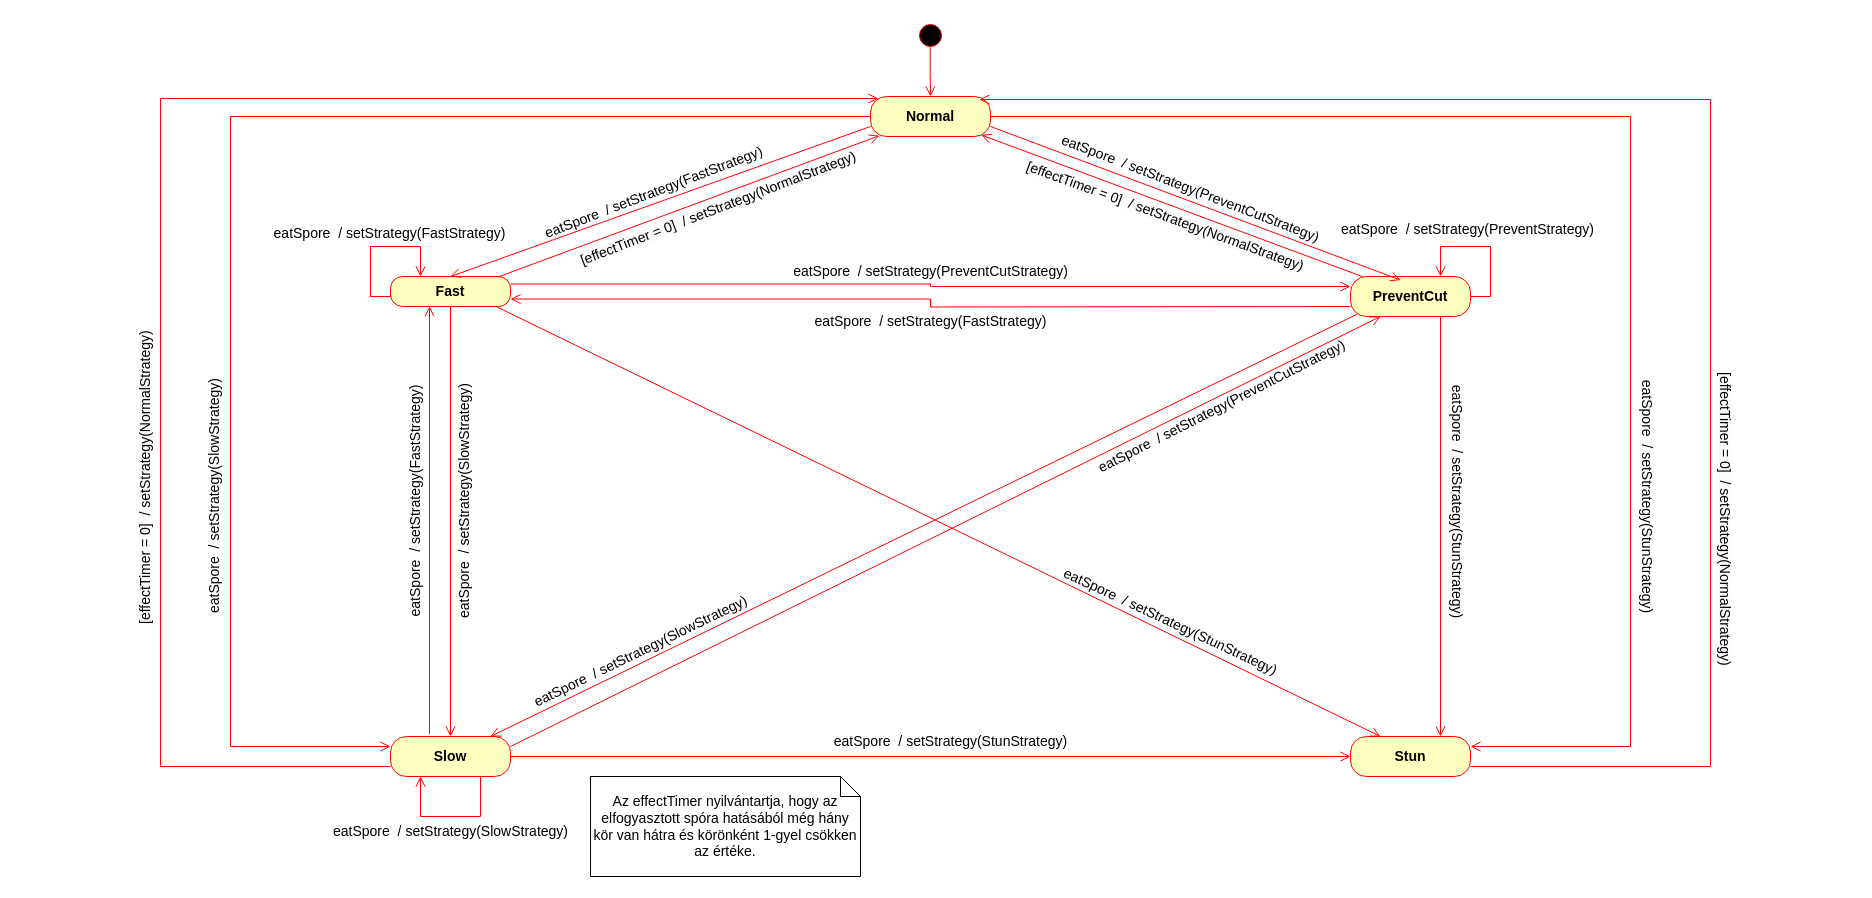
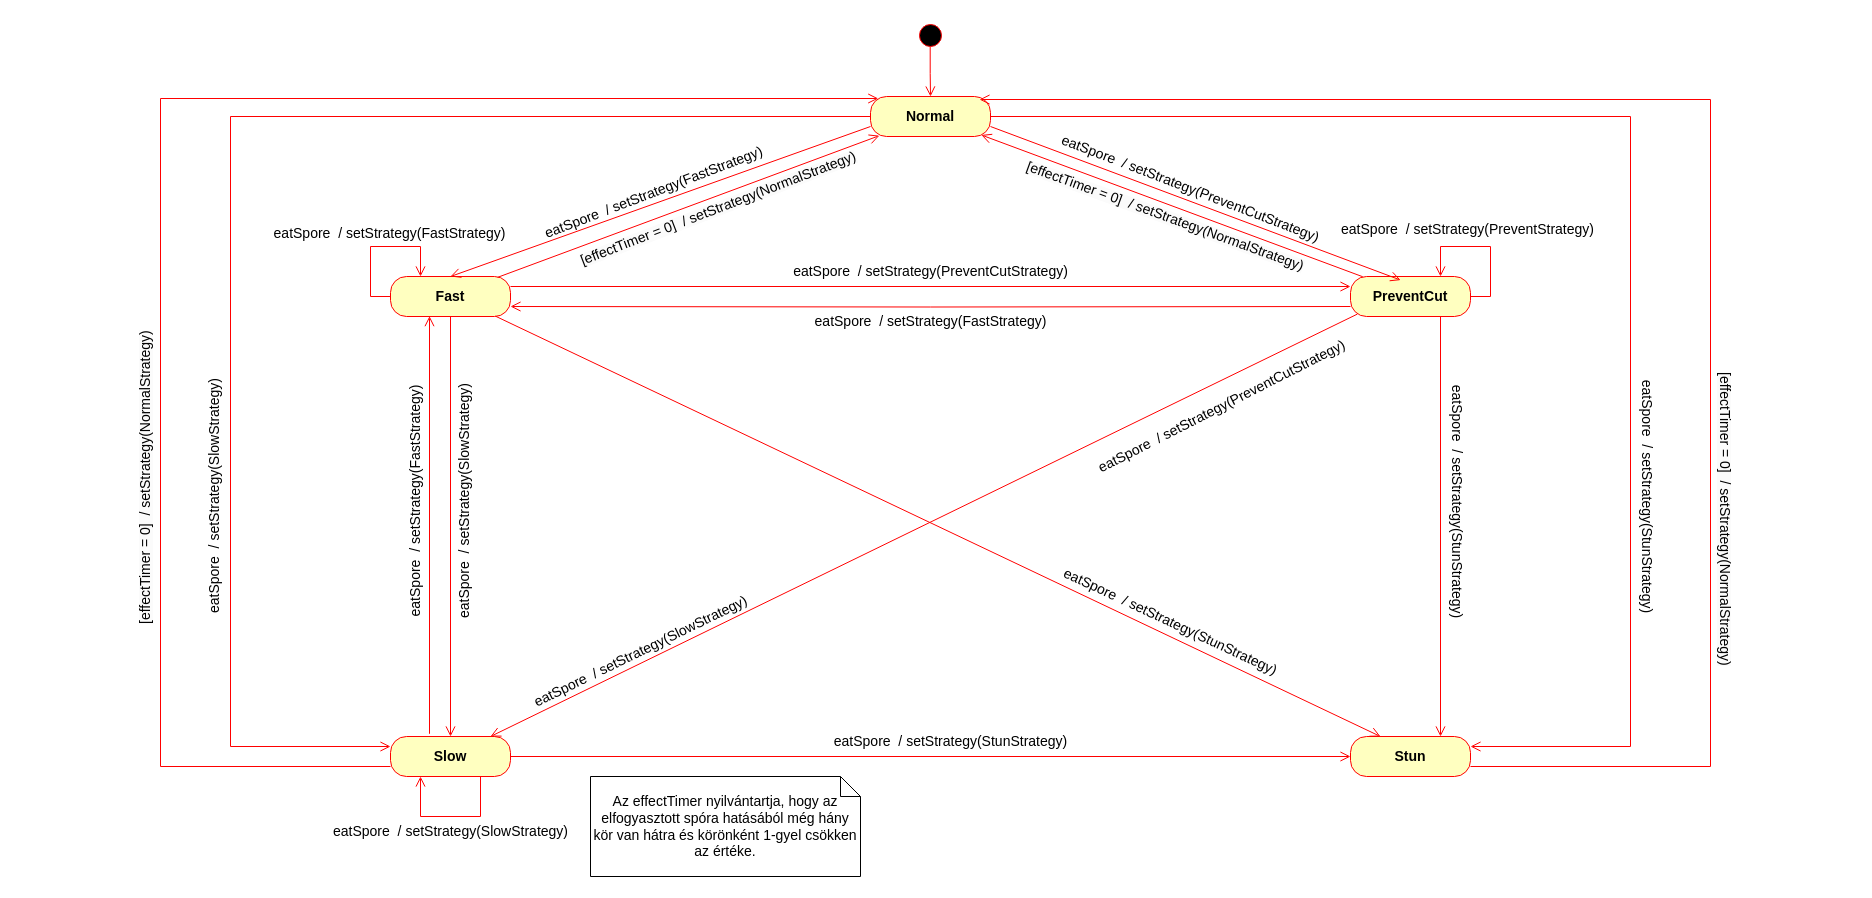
(451, 292) -> (451, 297)
(945, 532) -> none
